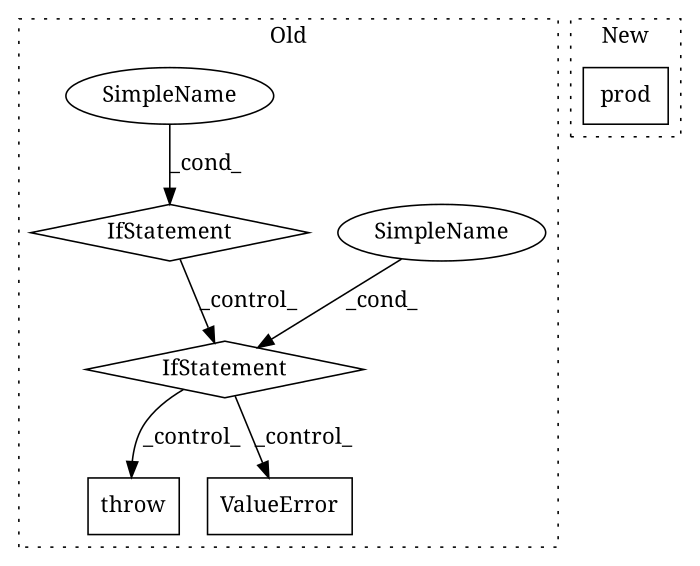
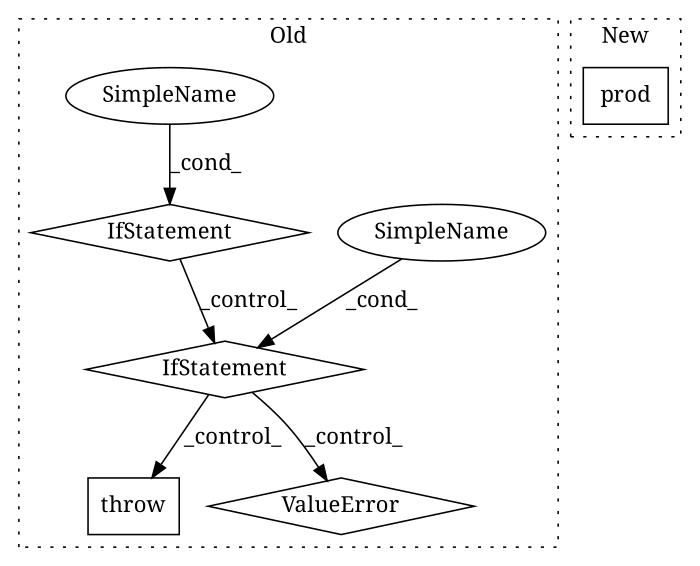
(280, 506) -> (341, 506)
